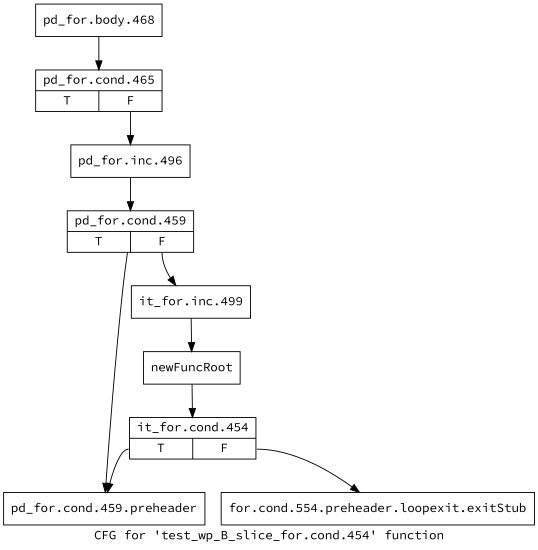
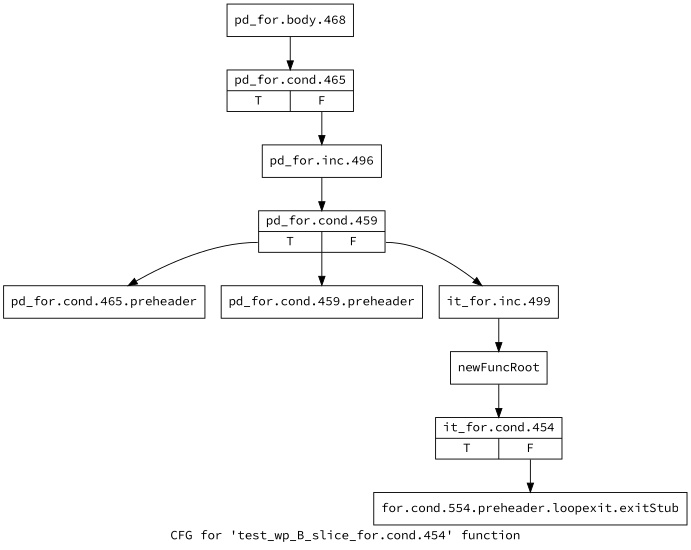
none -> (104, 302)
(116, 464) -> none
